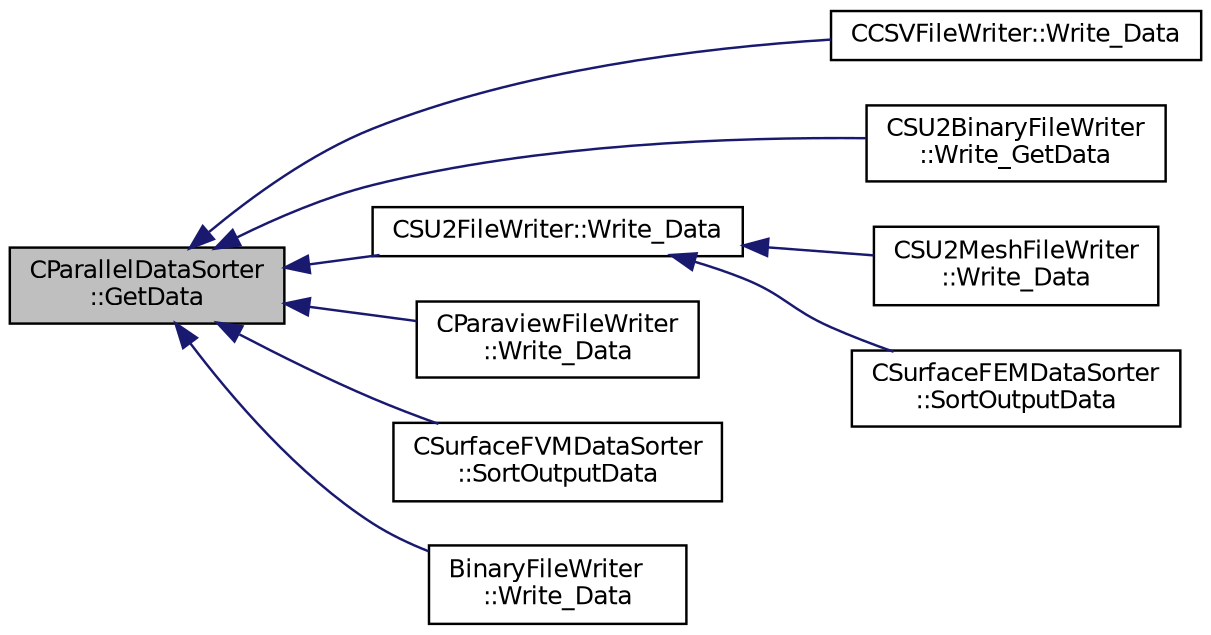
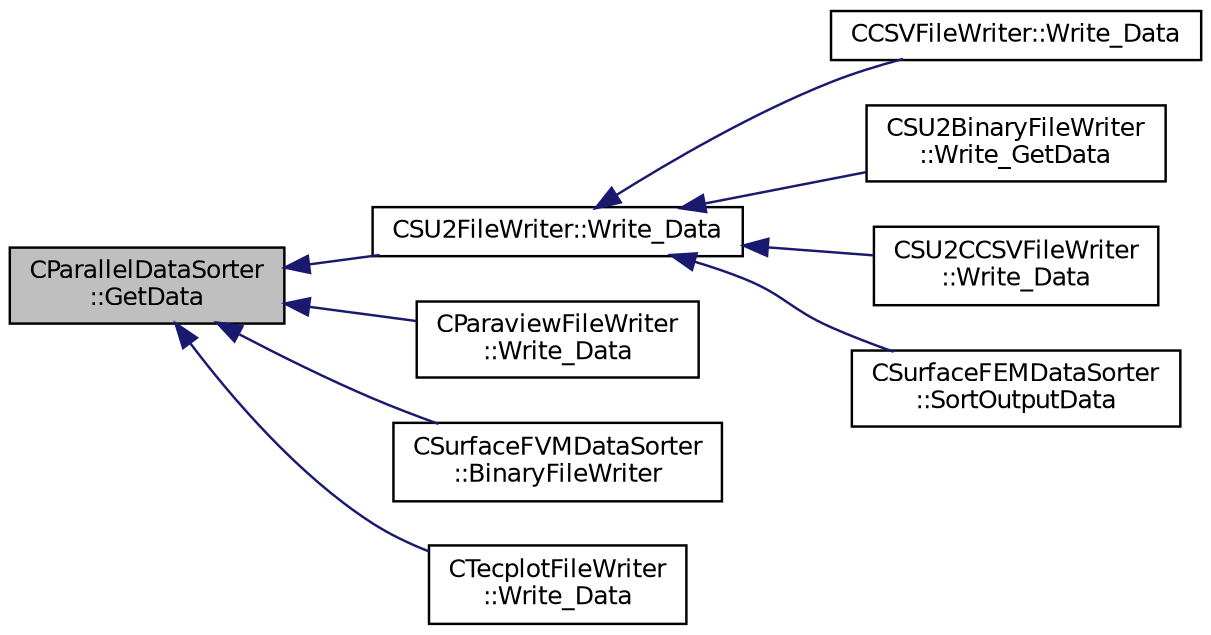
(503, 87) -> (755, 117)
(546, 155) -> (786, 188)
(1016, 266) -> (1016, 266)
(558, 462) -> (558, 462)
(558, 585) -> (558, 585)
